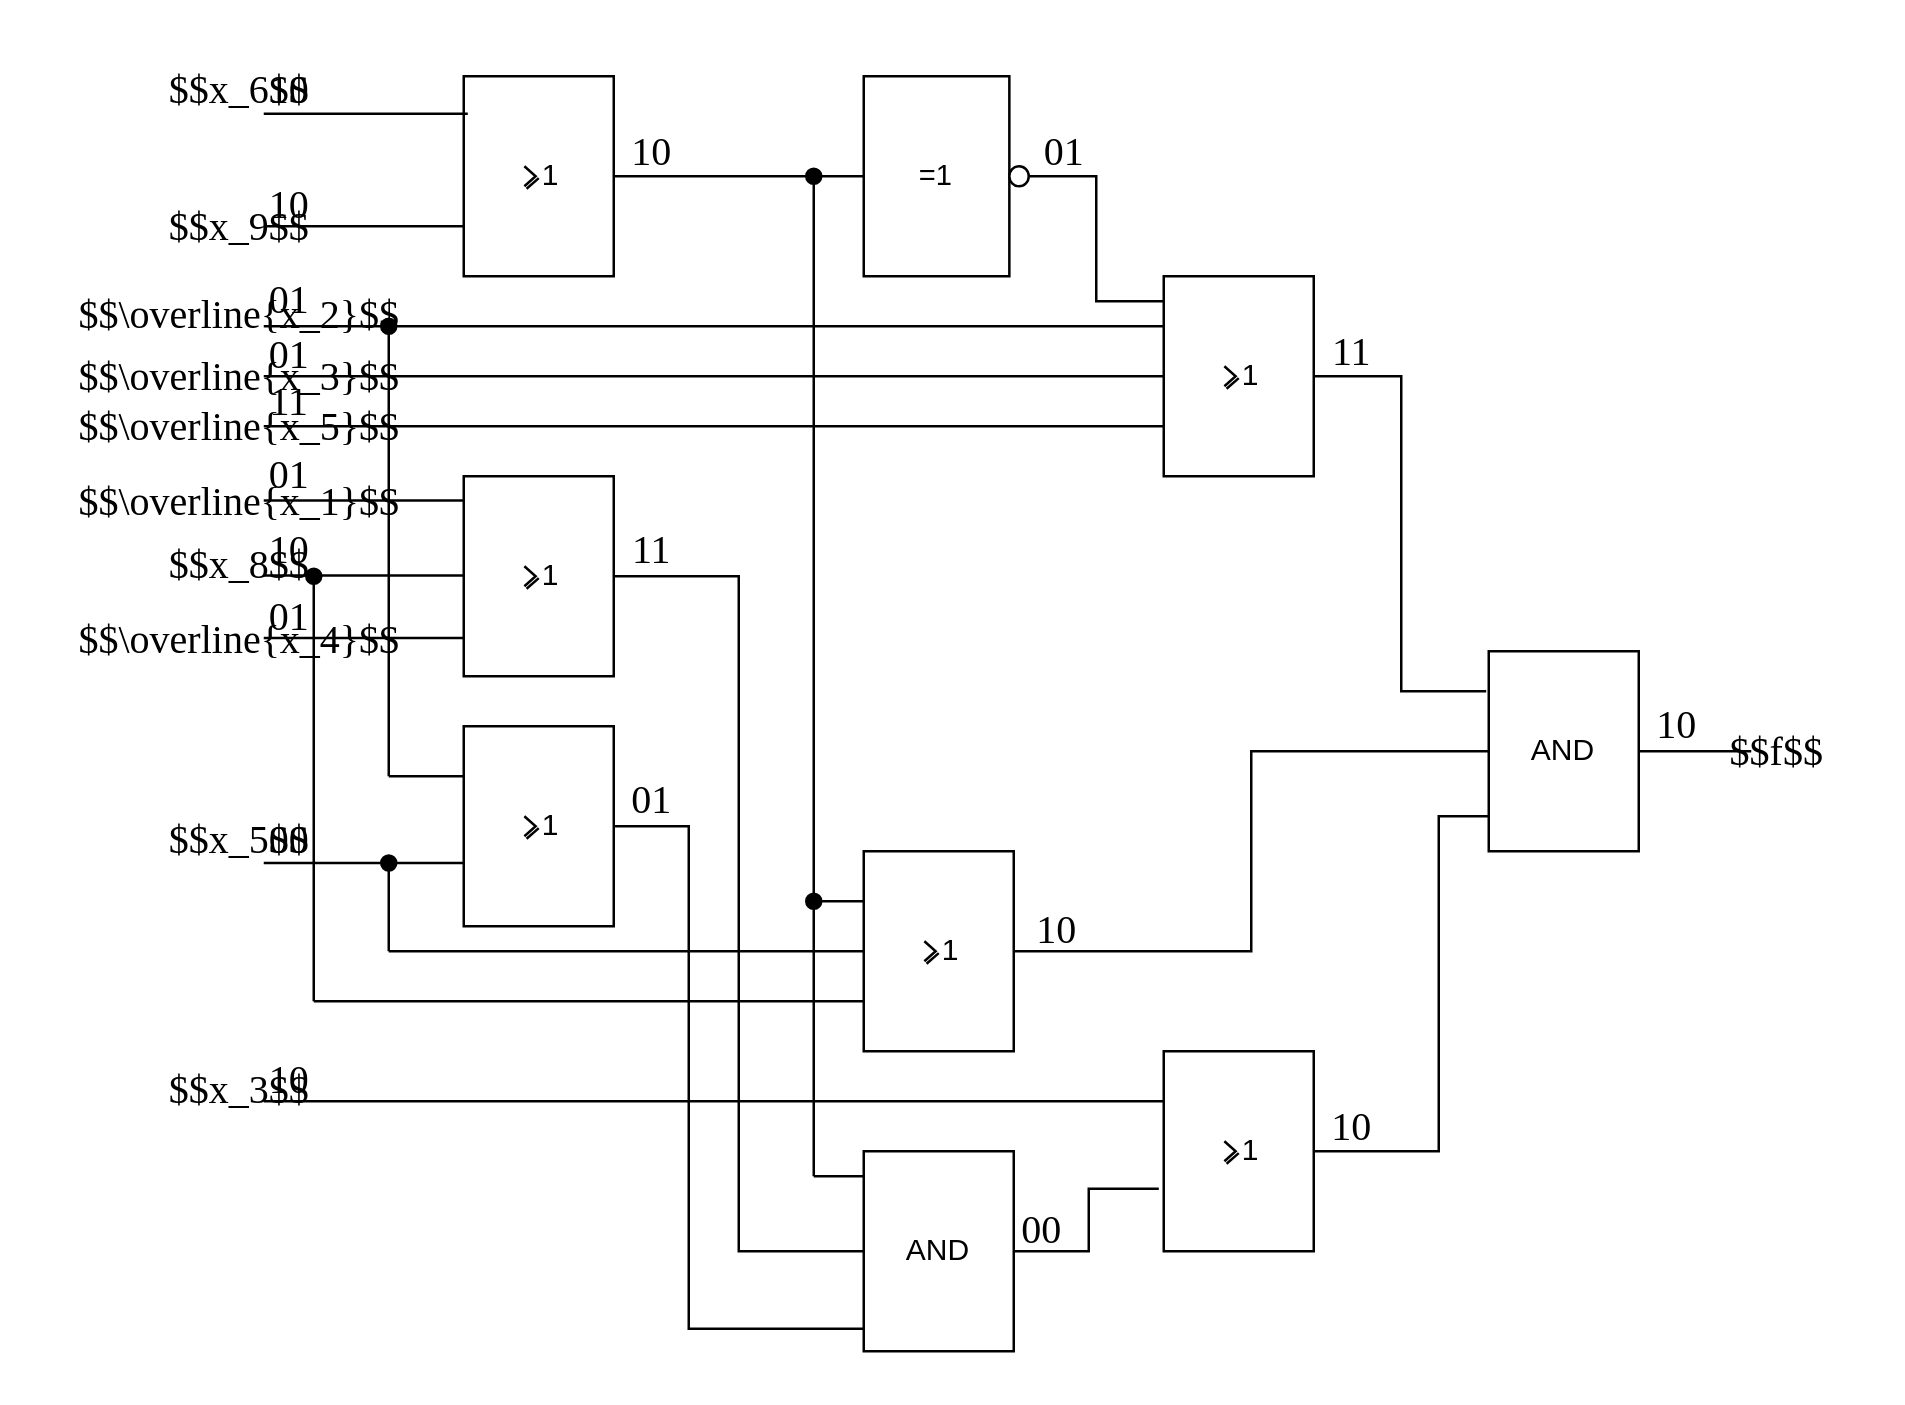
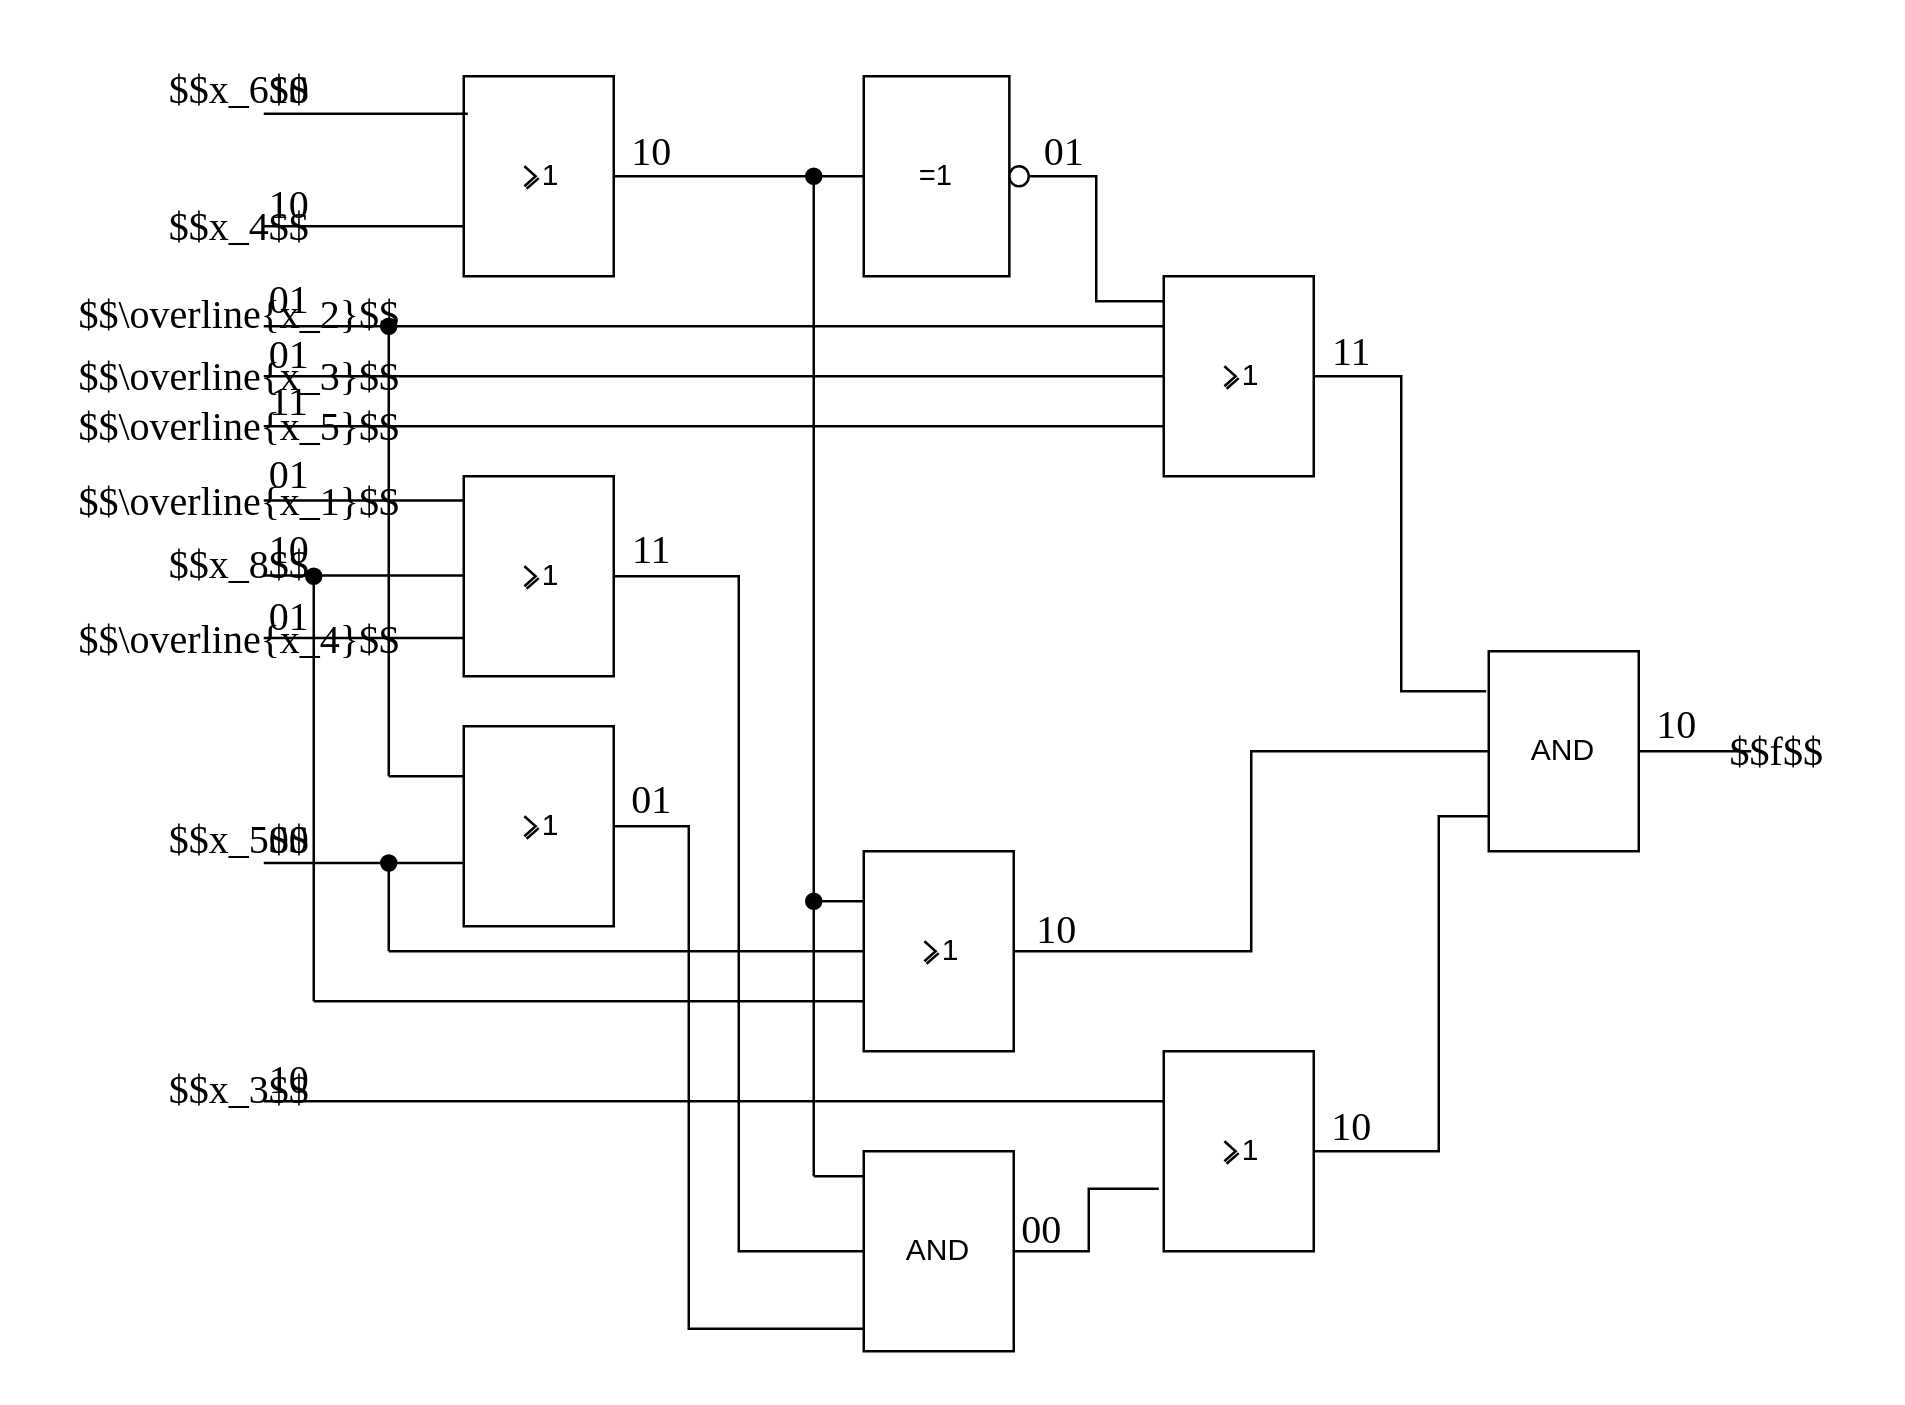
(240, 226) -> (240, 226)
